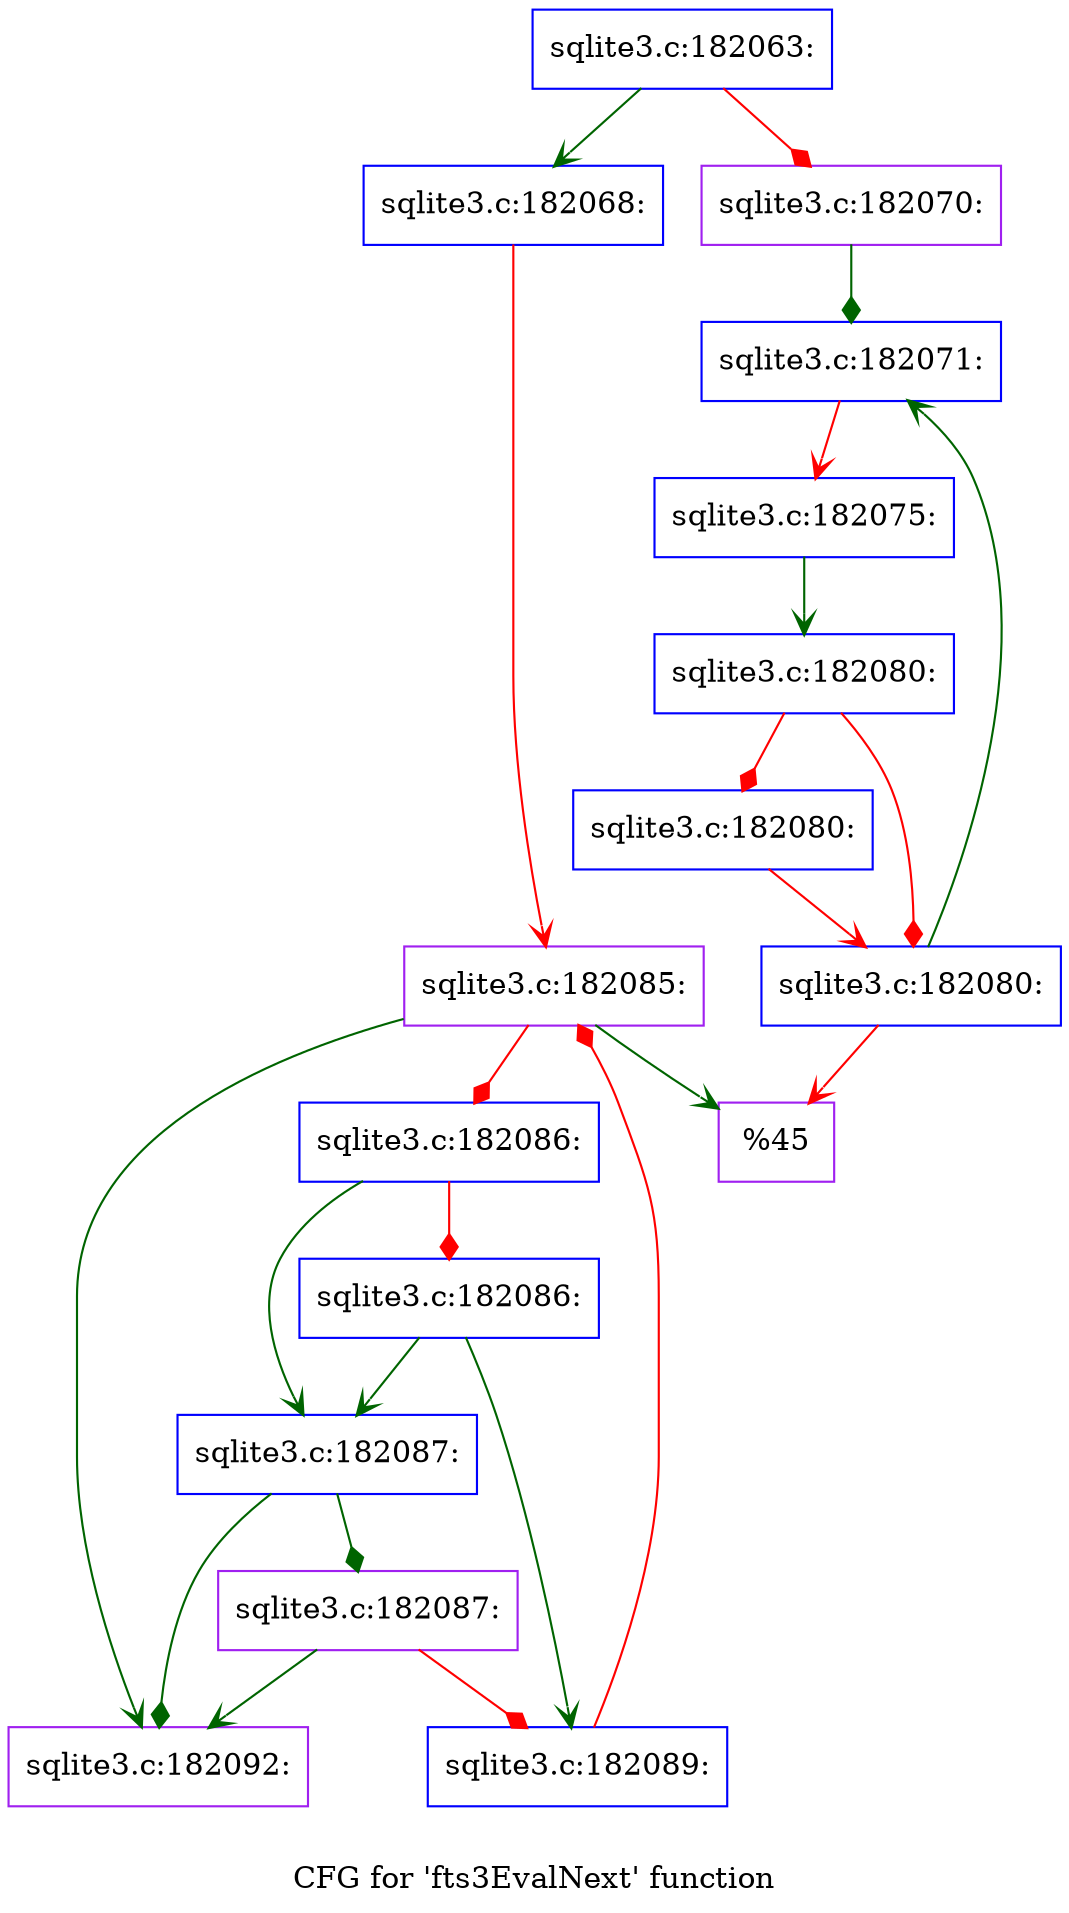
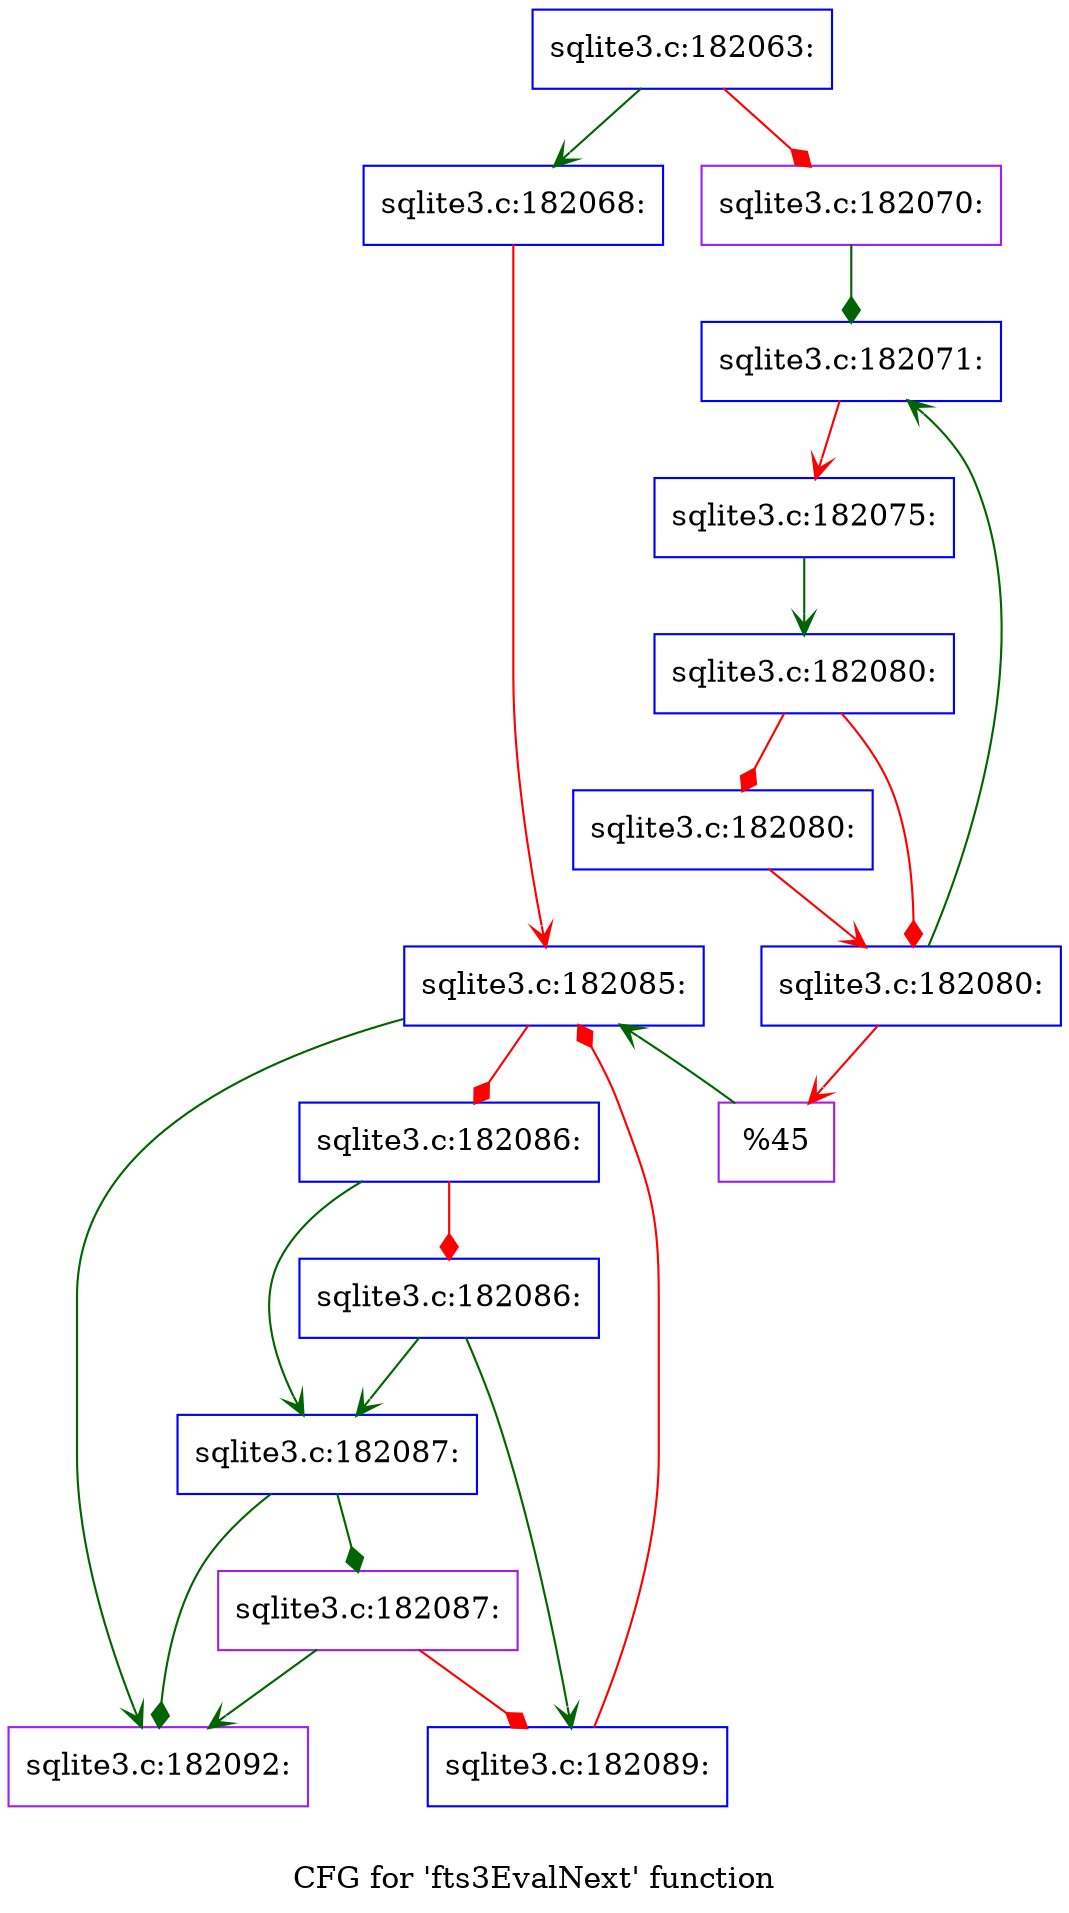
(554, 986) -> (554, 986)
(647, 1062) -> (687, 1069)
